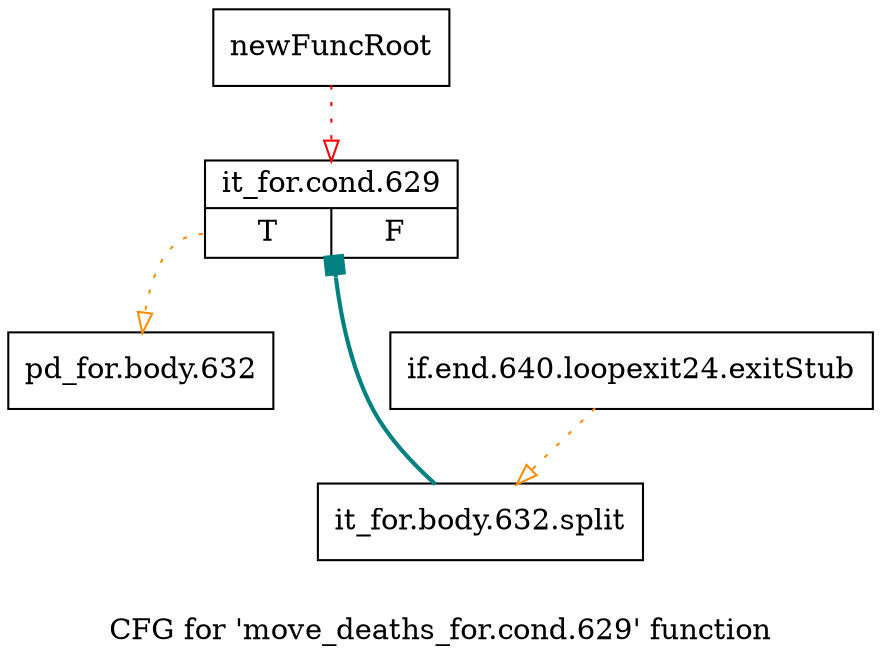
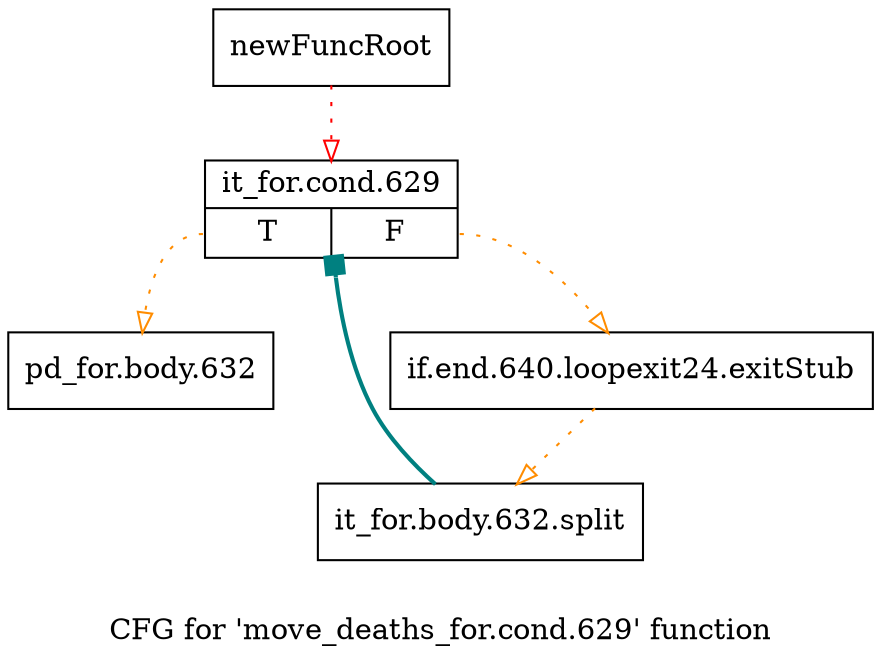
none -> (536, 261)
